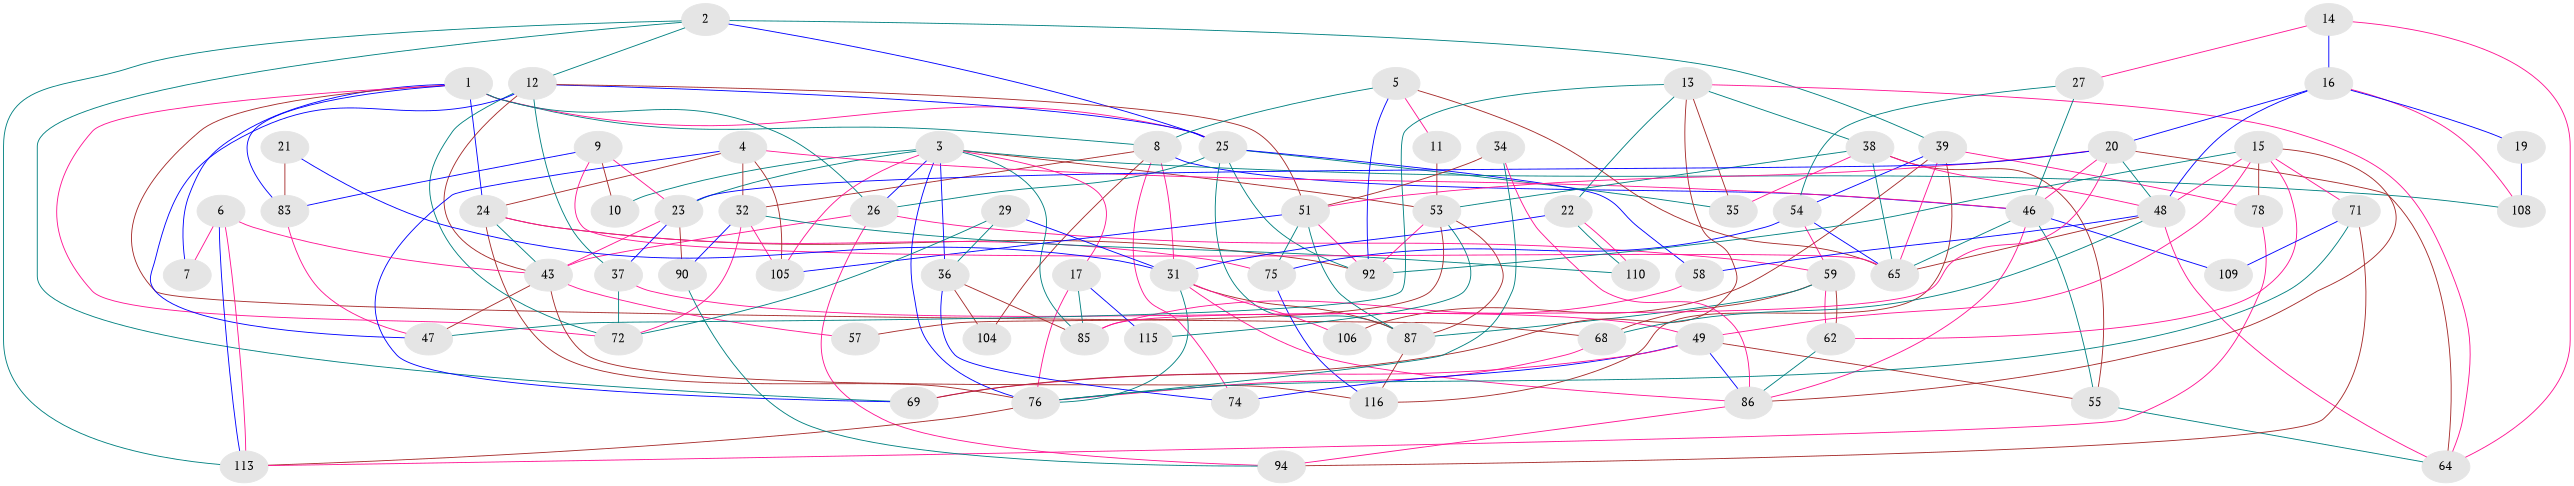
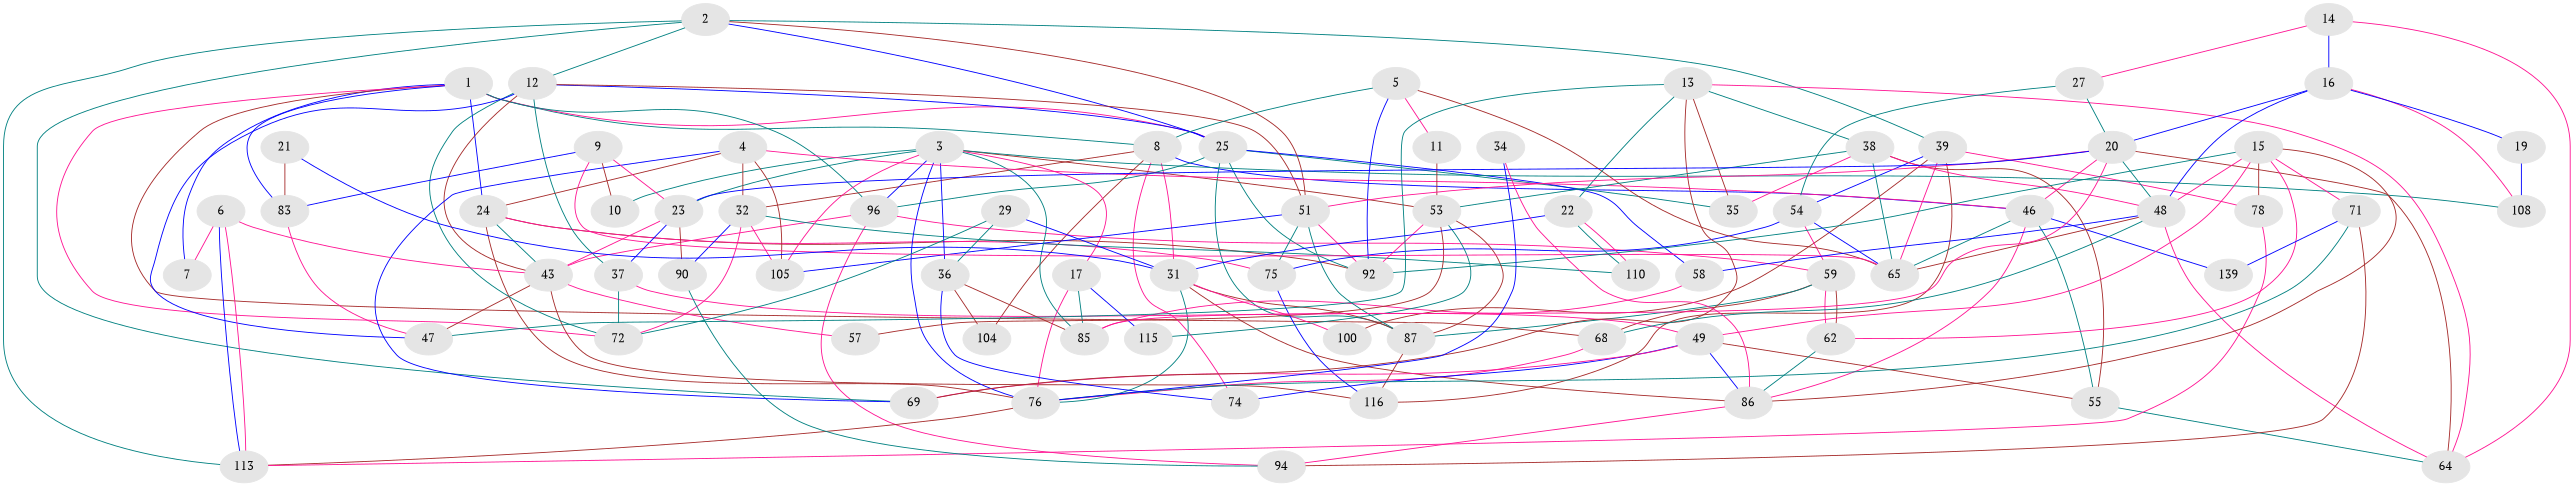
(2055, 147) -> (2096, 115)
(1386, 190) -> (1046, 55)
(874, 211) -> (874, 211)
(2229, 275) -> (2229, 275)
(1347, 339) -> (1347, 339)
(1467, 343) -> (1467, 343)
(1338, 361) -> (1338, 361)
